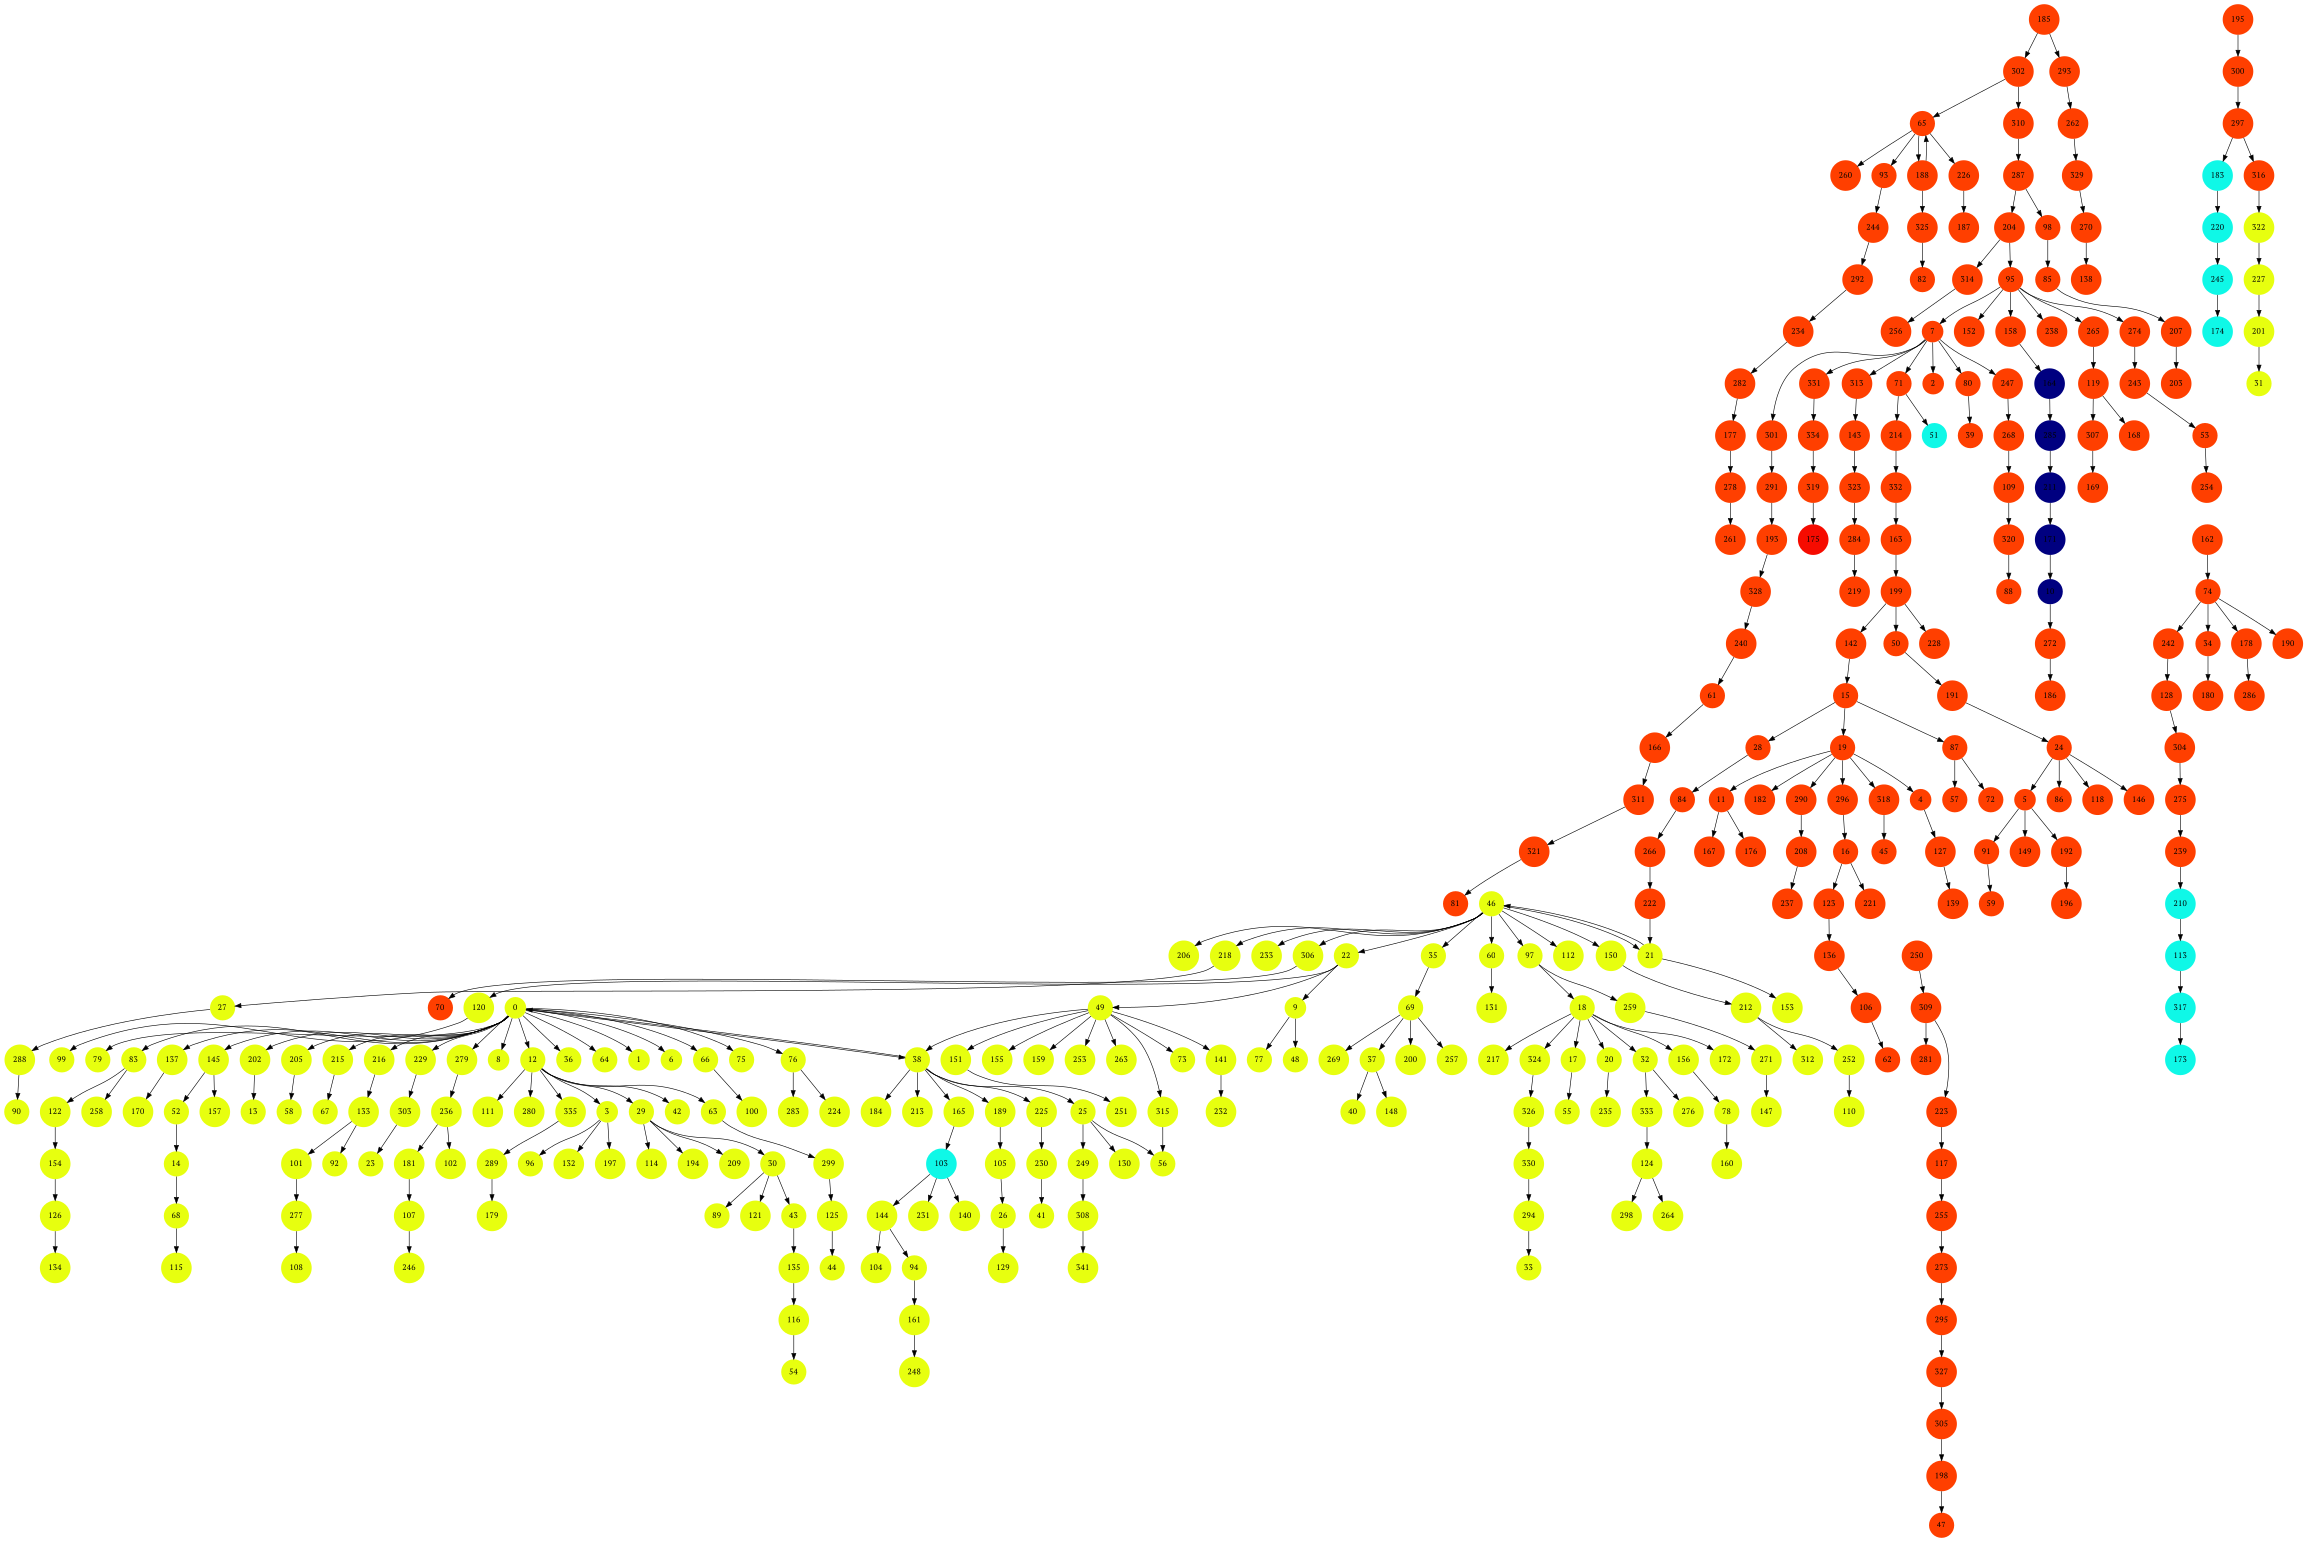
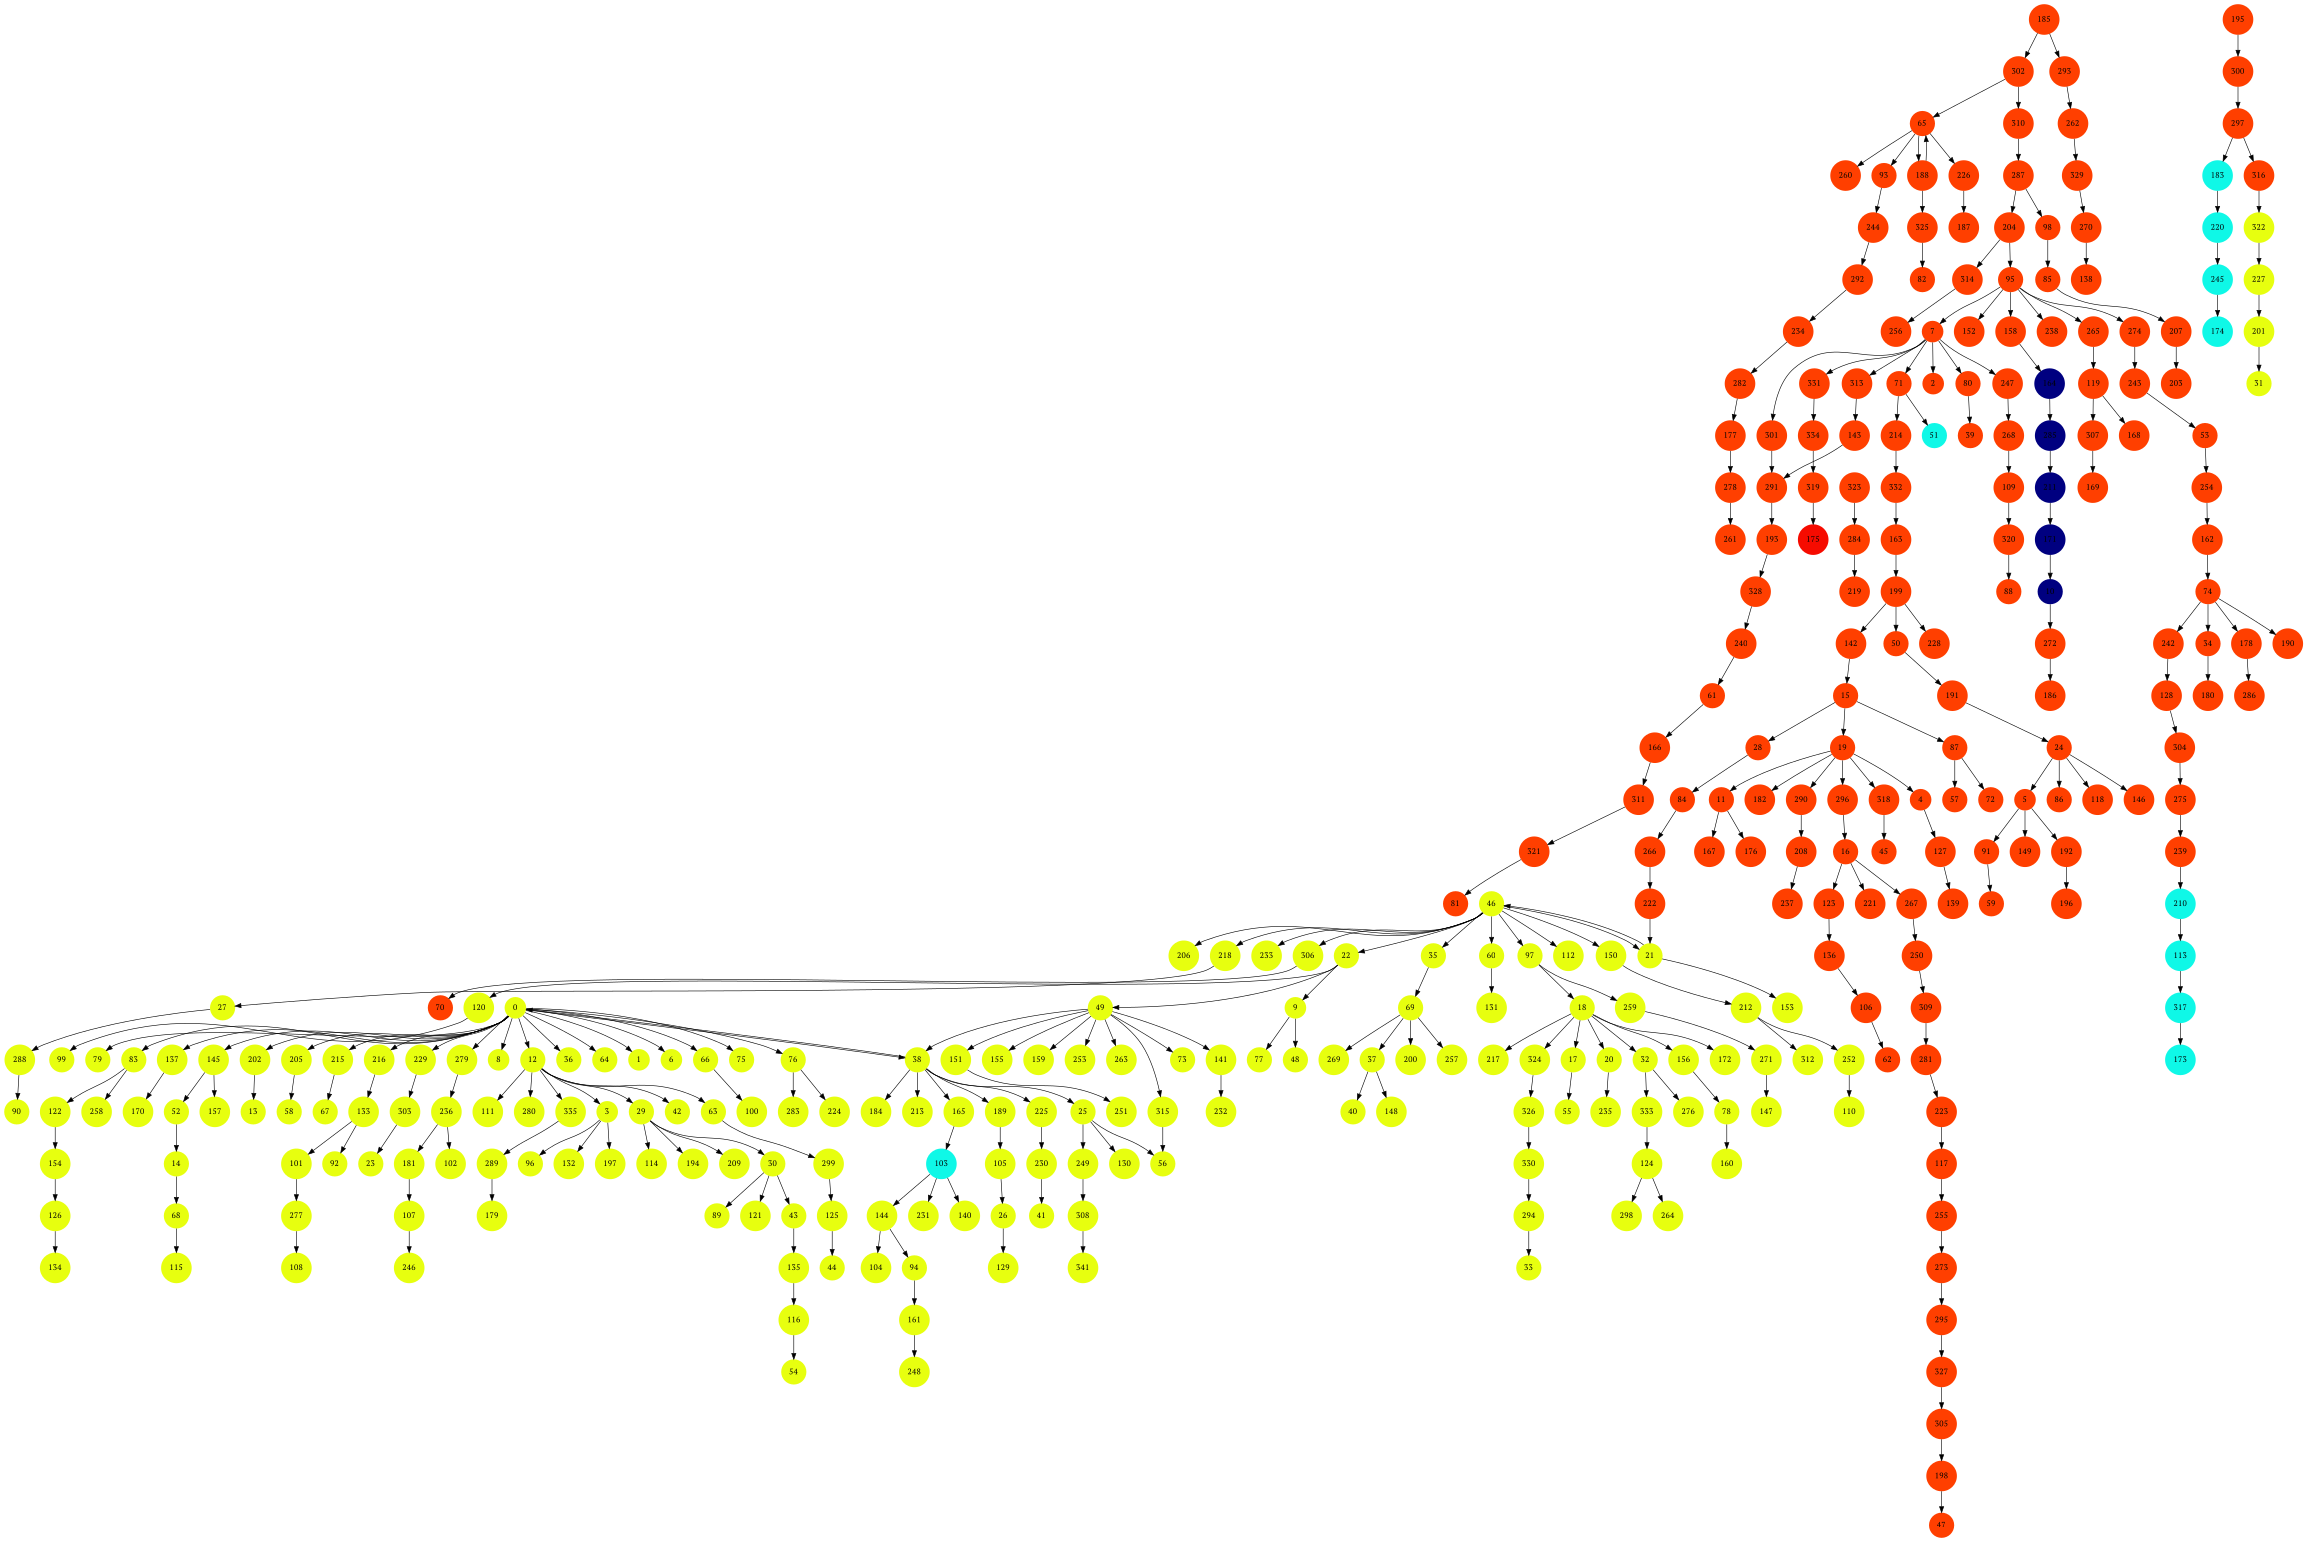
(1855, 459) -> (1817, 460)
none -> (2207, 511)
none -> (1912, 904)
(1948, 1054) -> (1933, 1083)
